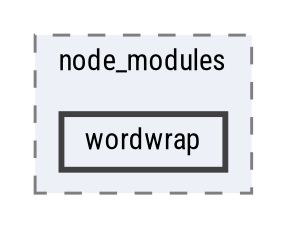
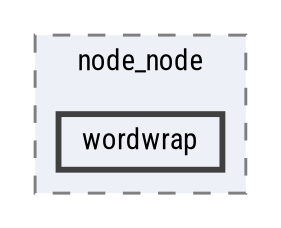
(143, 63) -> (140, 63)
